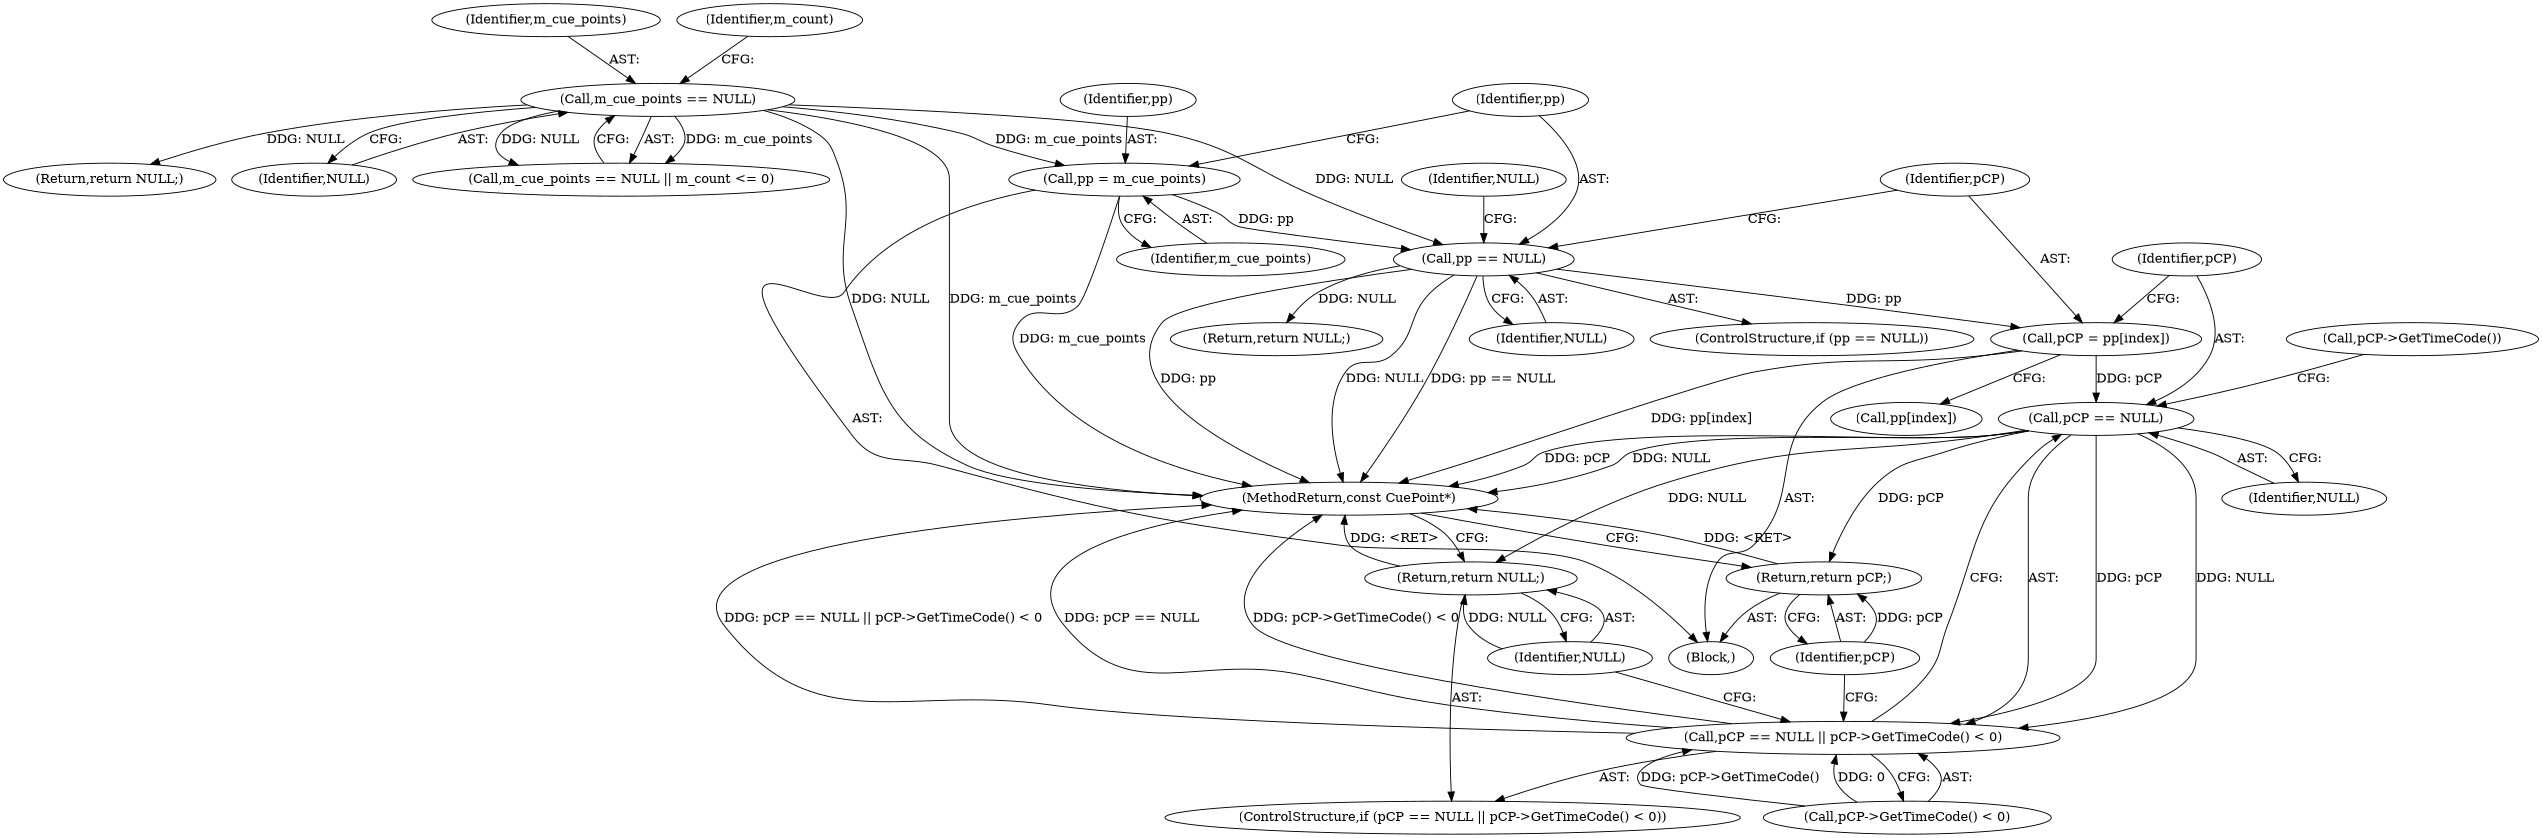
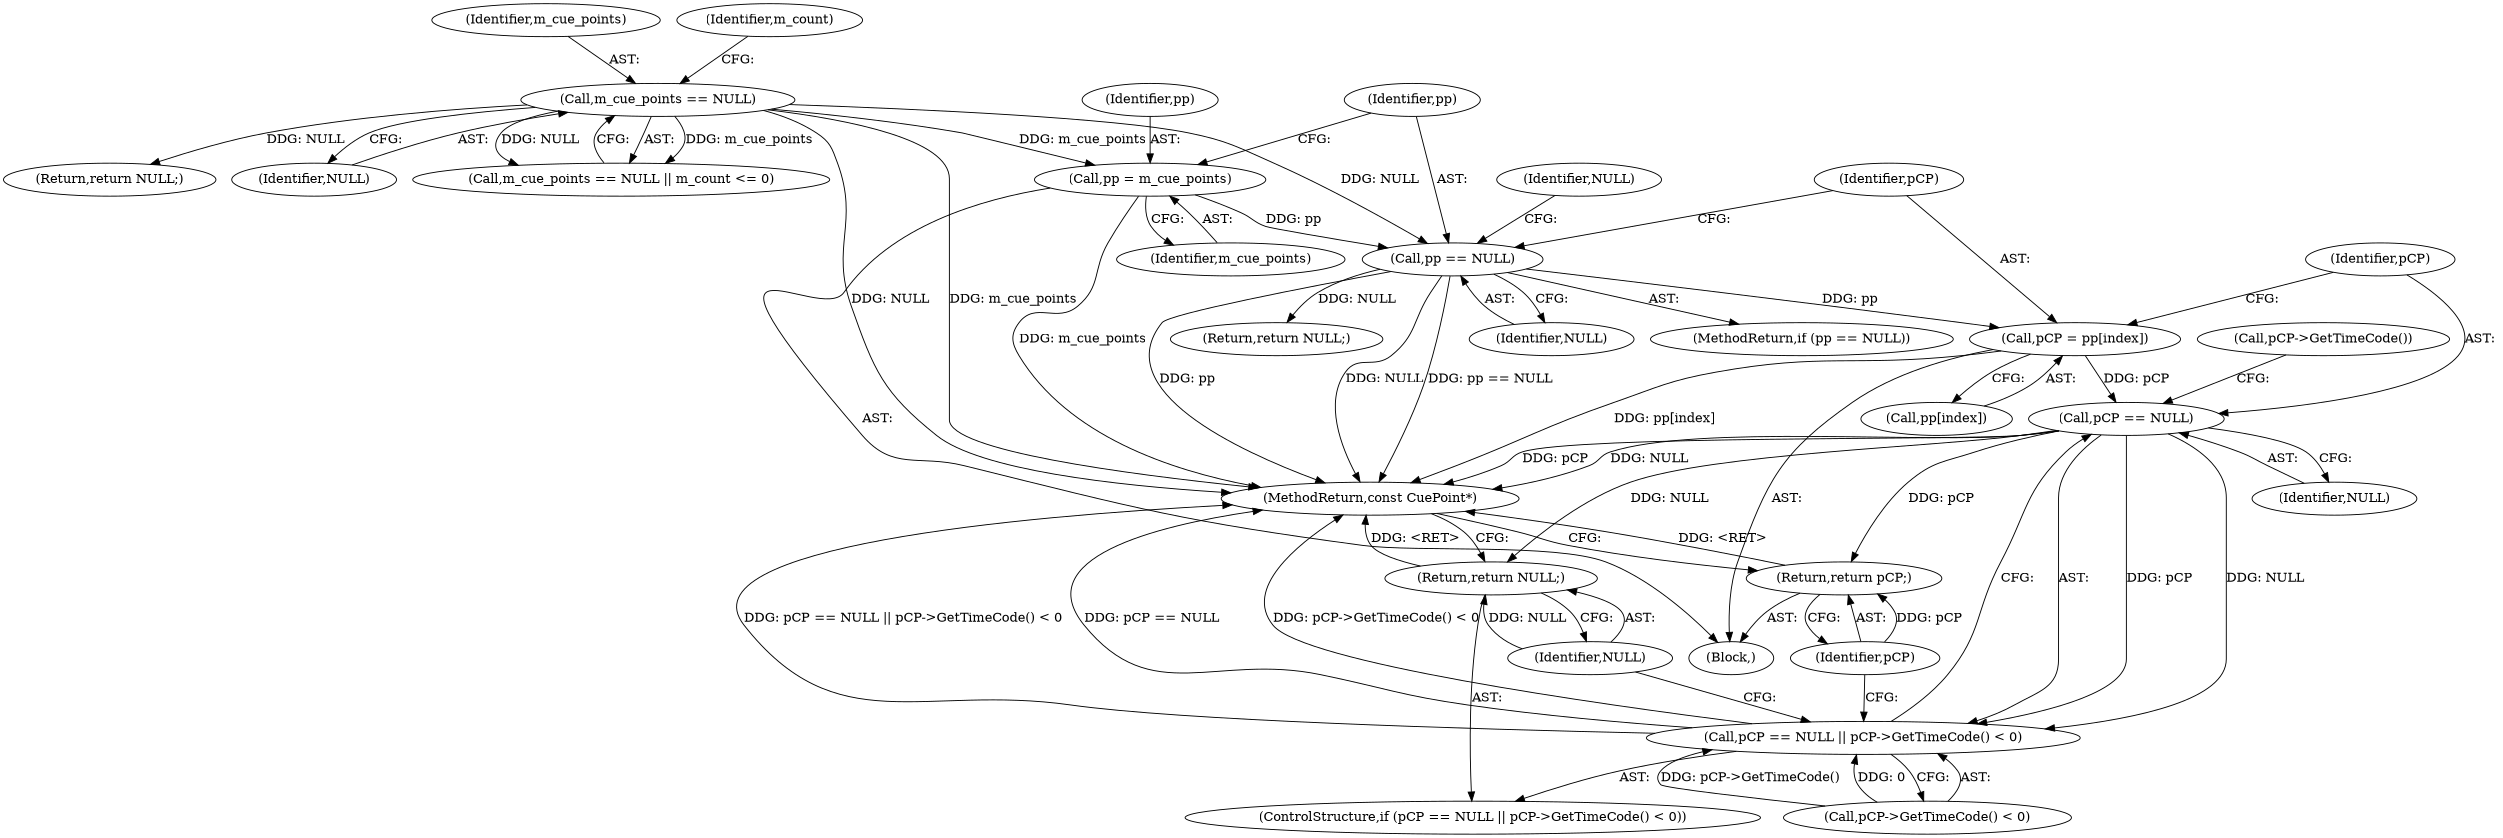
(1812, 339) -> (1802, 339)
none -> (2023, 389)
